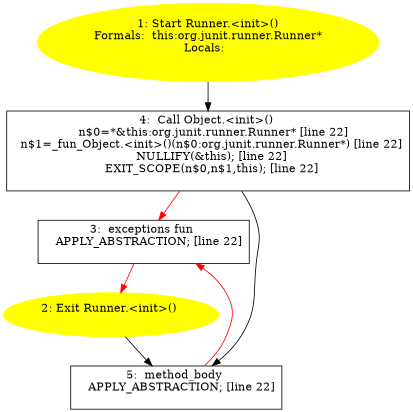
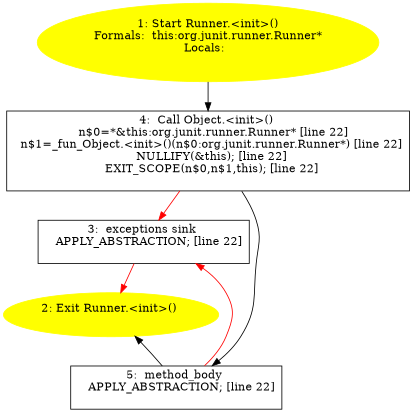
(144, 242) -> (144, 242)
(136, 348) -> (152, 354)
